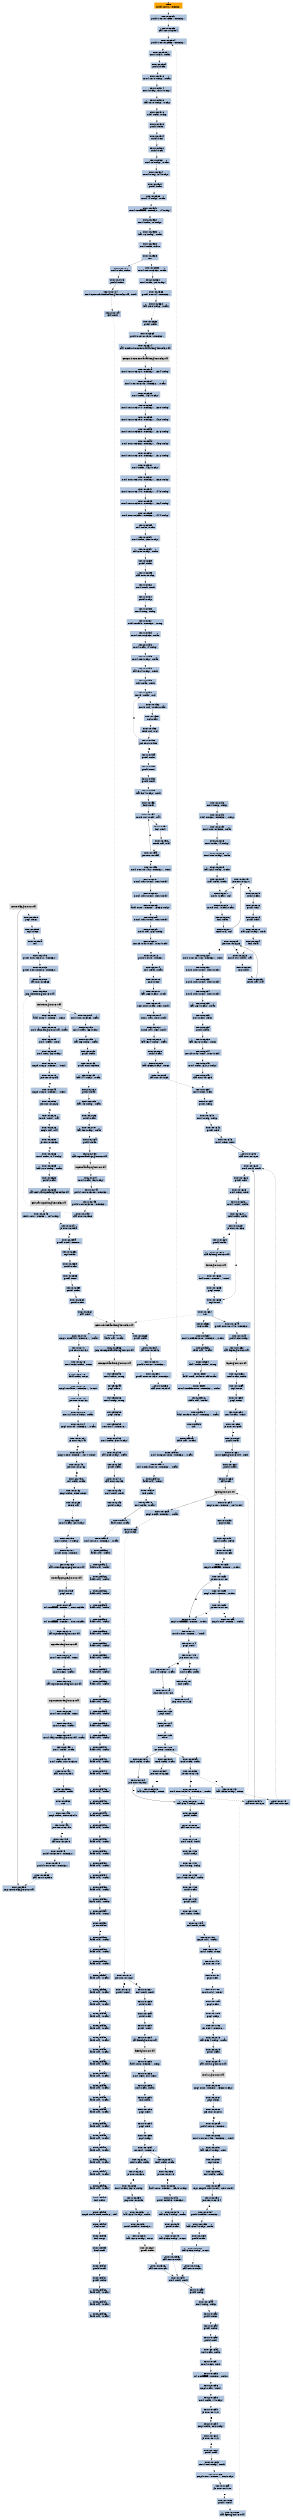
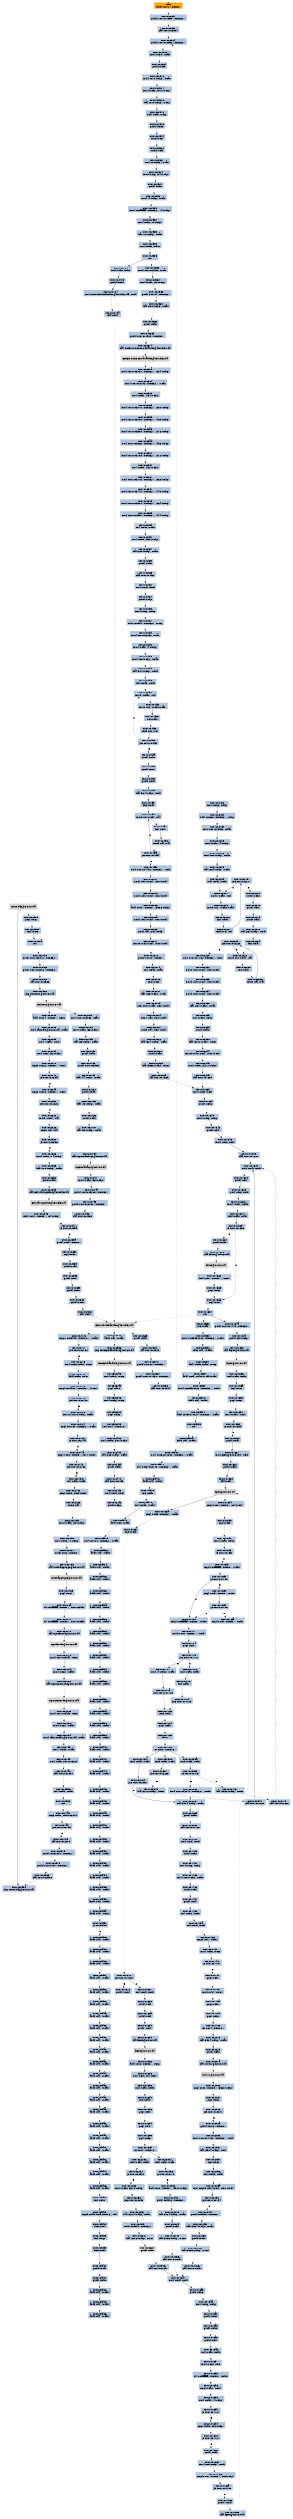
(90, 1141) -> none
